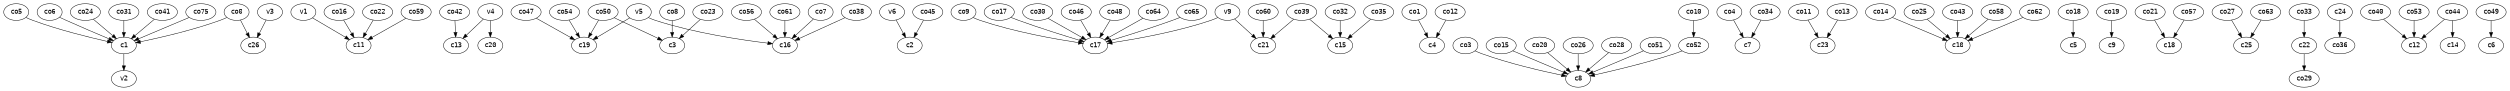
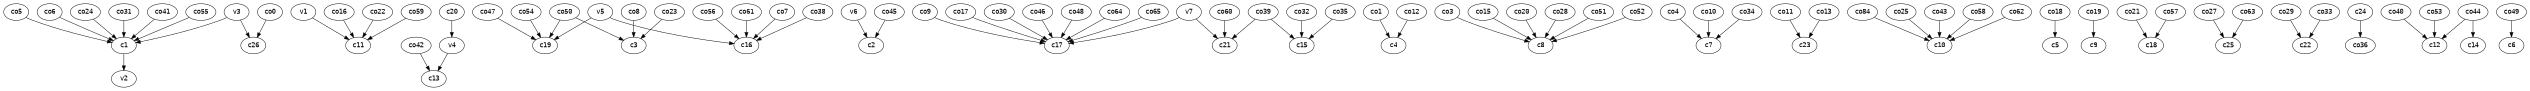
(201, 12) -> (201, 12)
(1227, 12) -> (1189, 12)
(1881, 12) -> (1863, 12)
(490, 26) -> (452, 26)
(1694, 26) -> (1709, 26)
(184, 31) -> (184, 31)
(1578, 45) -> none
(2304, 60) -> (2294, 27)
